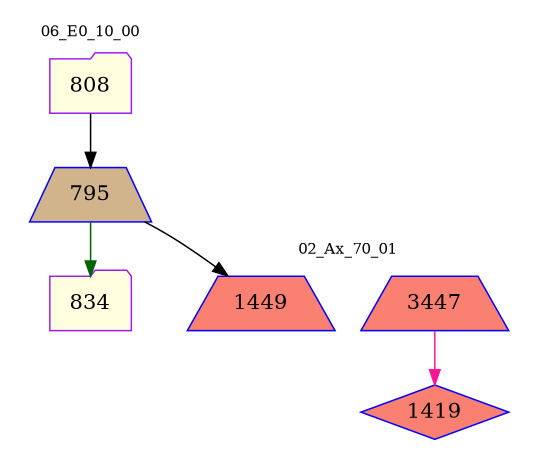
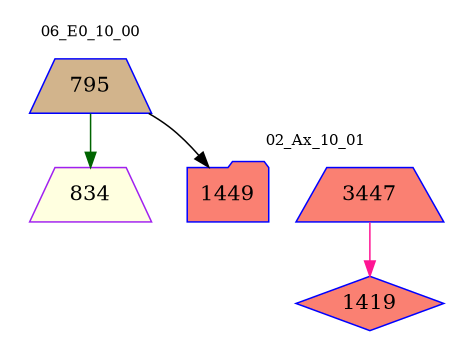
(91, 86) -> none
(348, 250) -> (316, 141)
(91, 303) -> (91, 195)
(261, 303) -> (228, 195)
